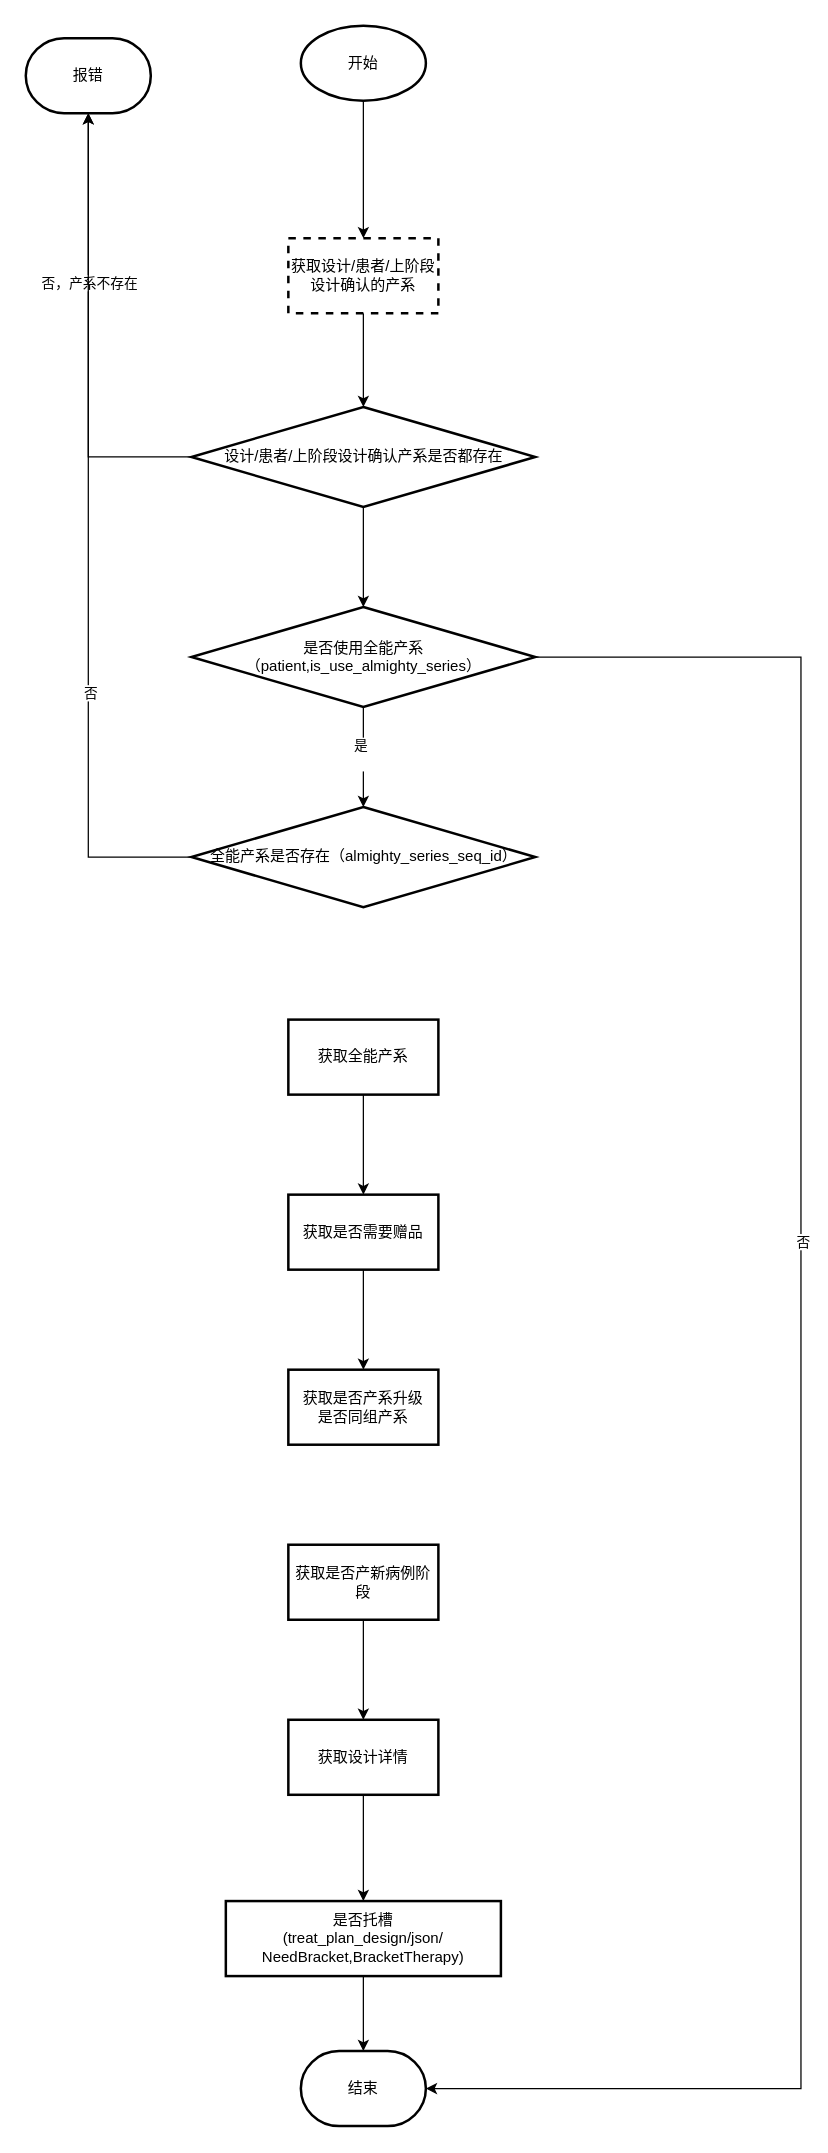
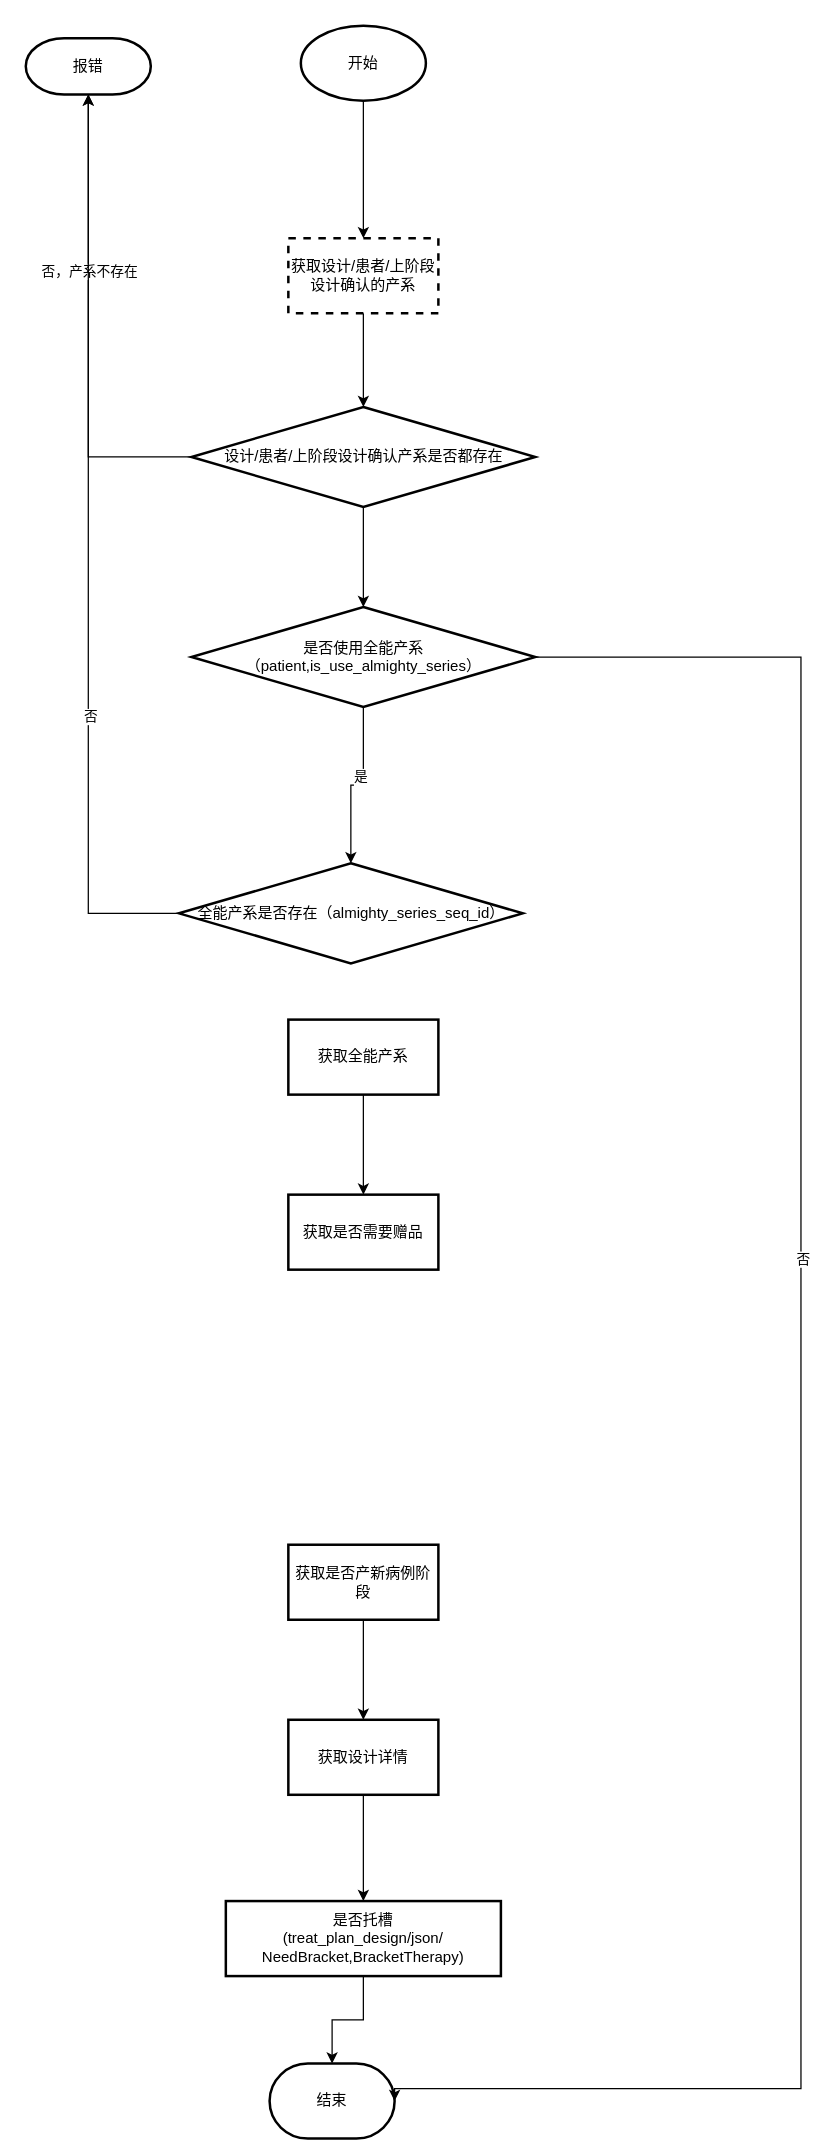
(88, 76) -> (88, 66)
(363, 857) -> (351, 913)
(363, 1315) -> none
(363, 1407) -> none
(363, 2088) -> (332, 2101)
